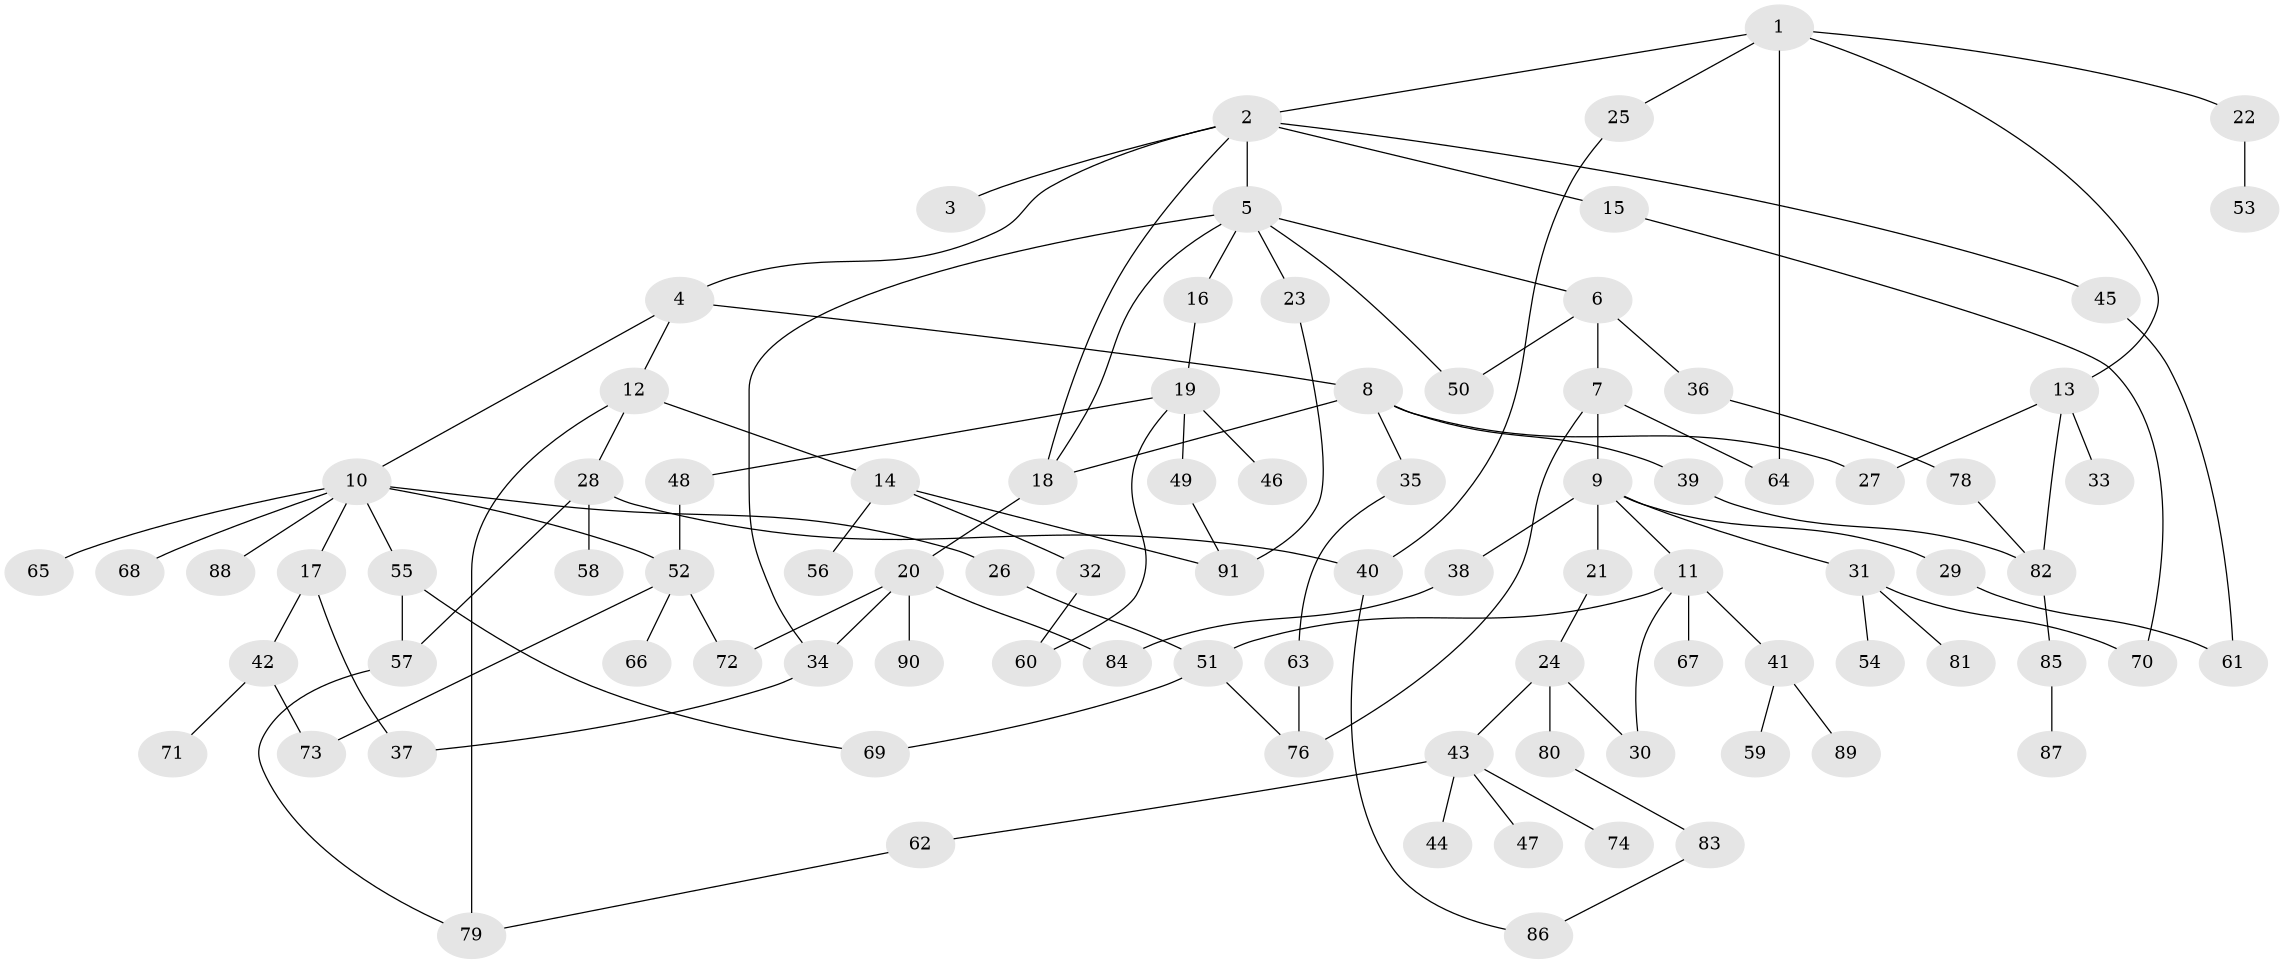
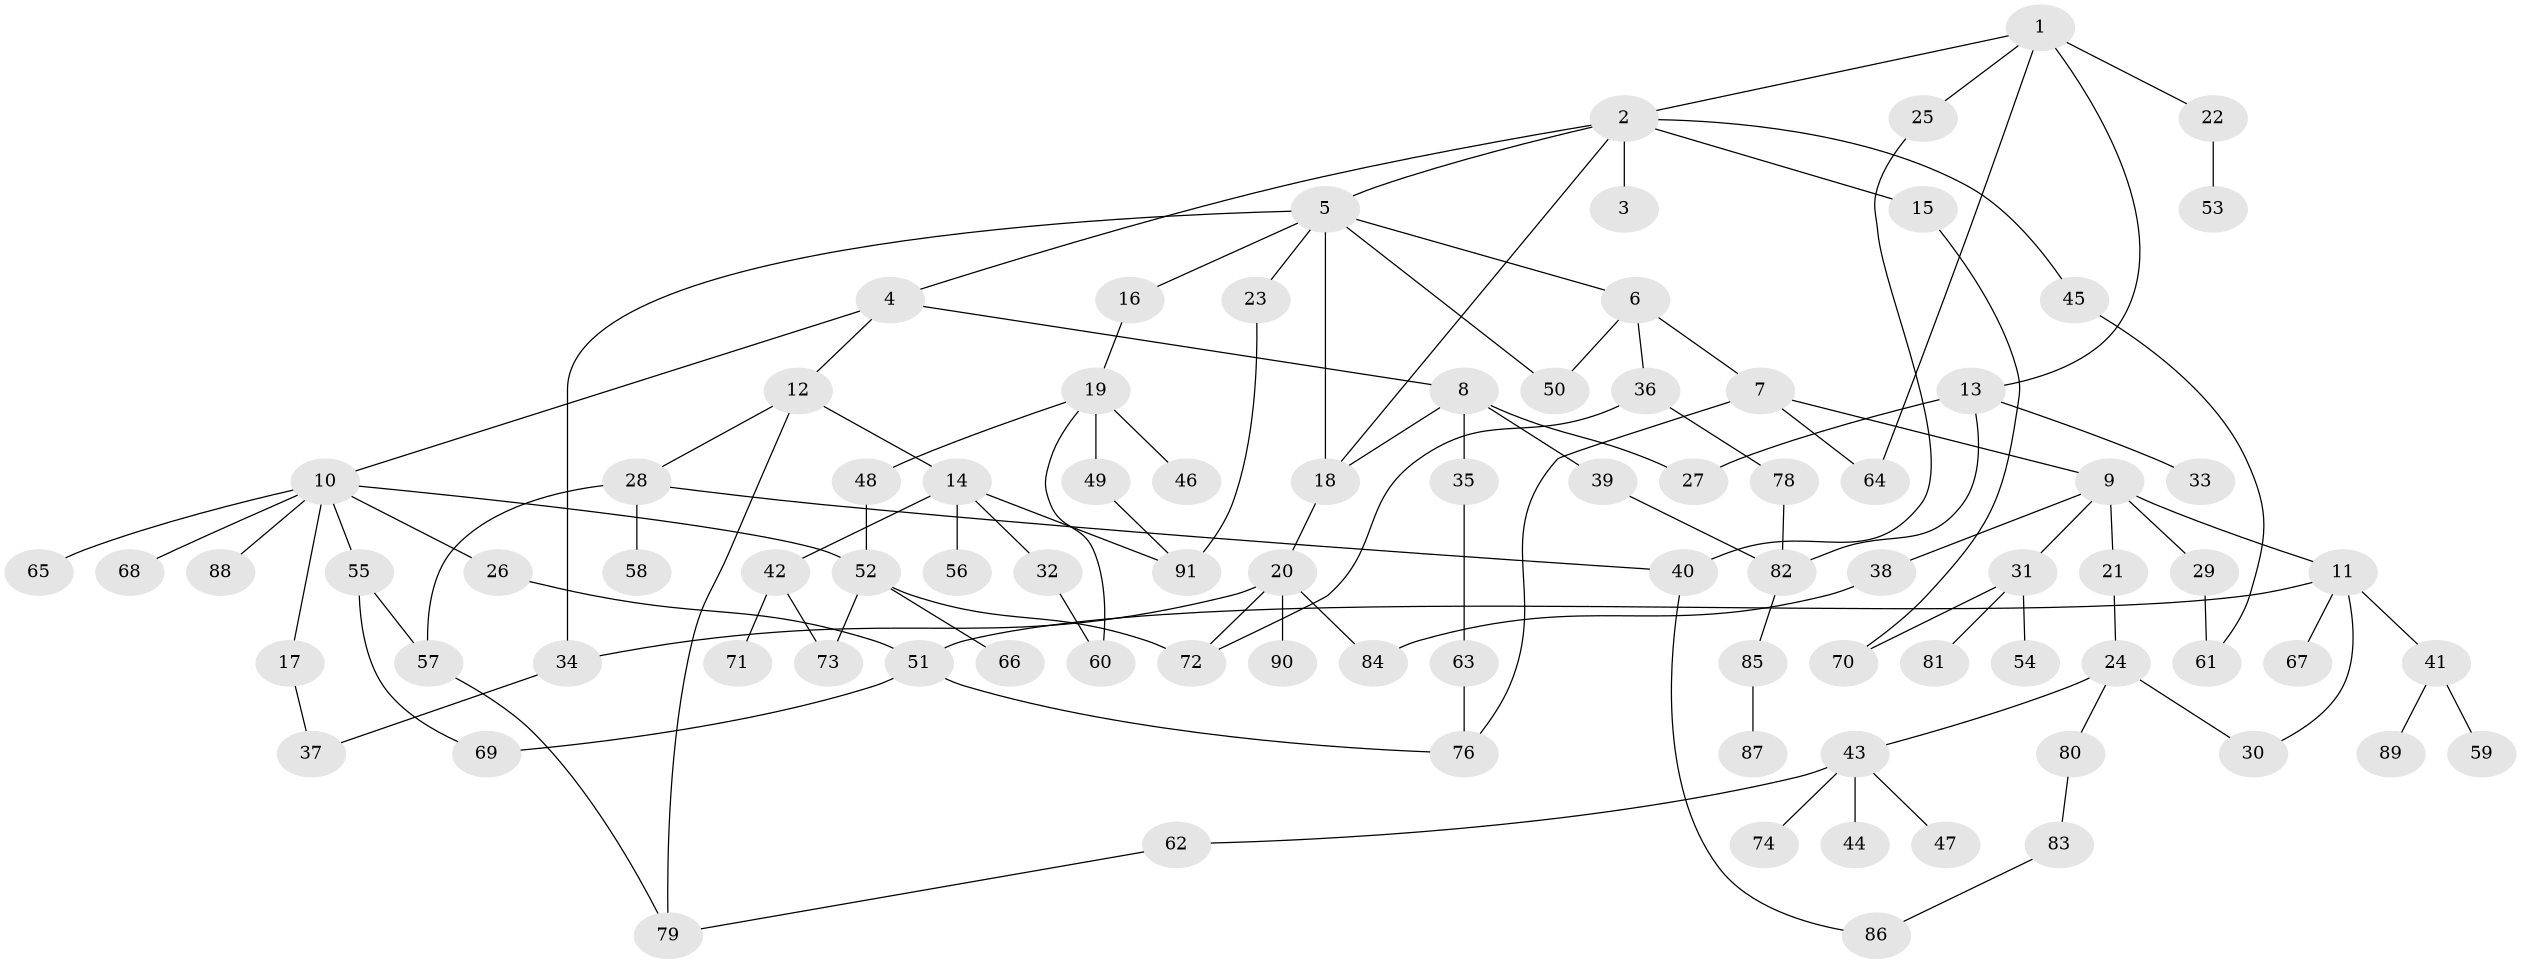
none -> (1391, 486)
(288, 618) -> (876, 522)
